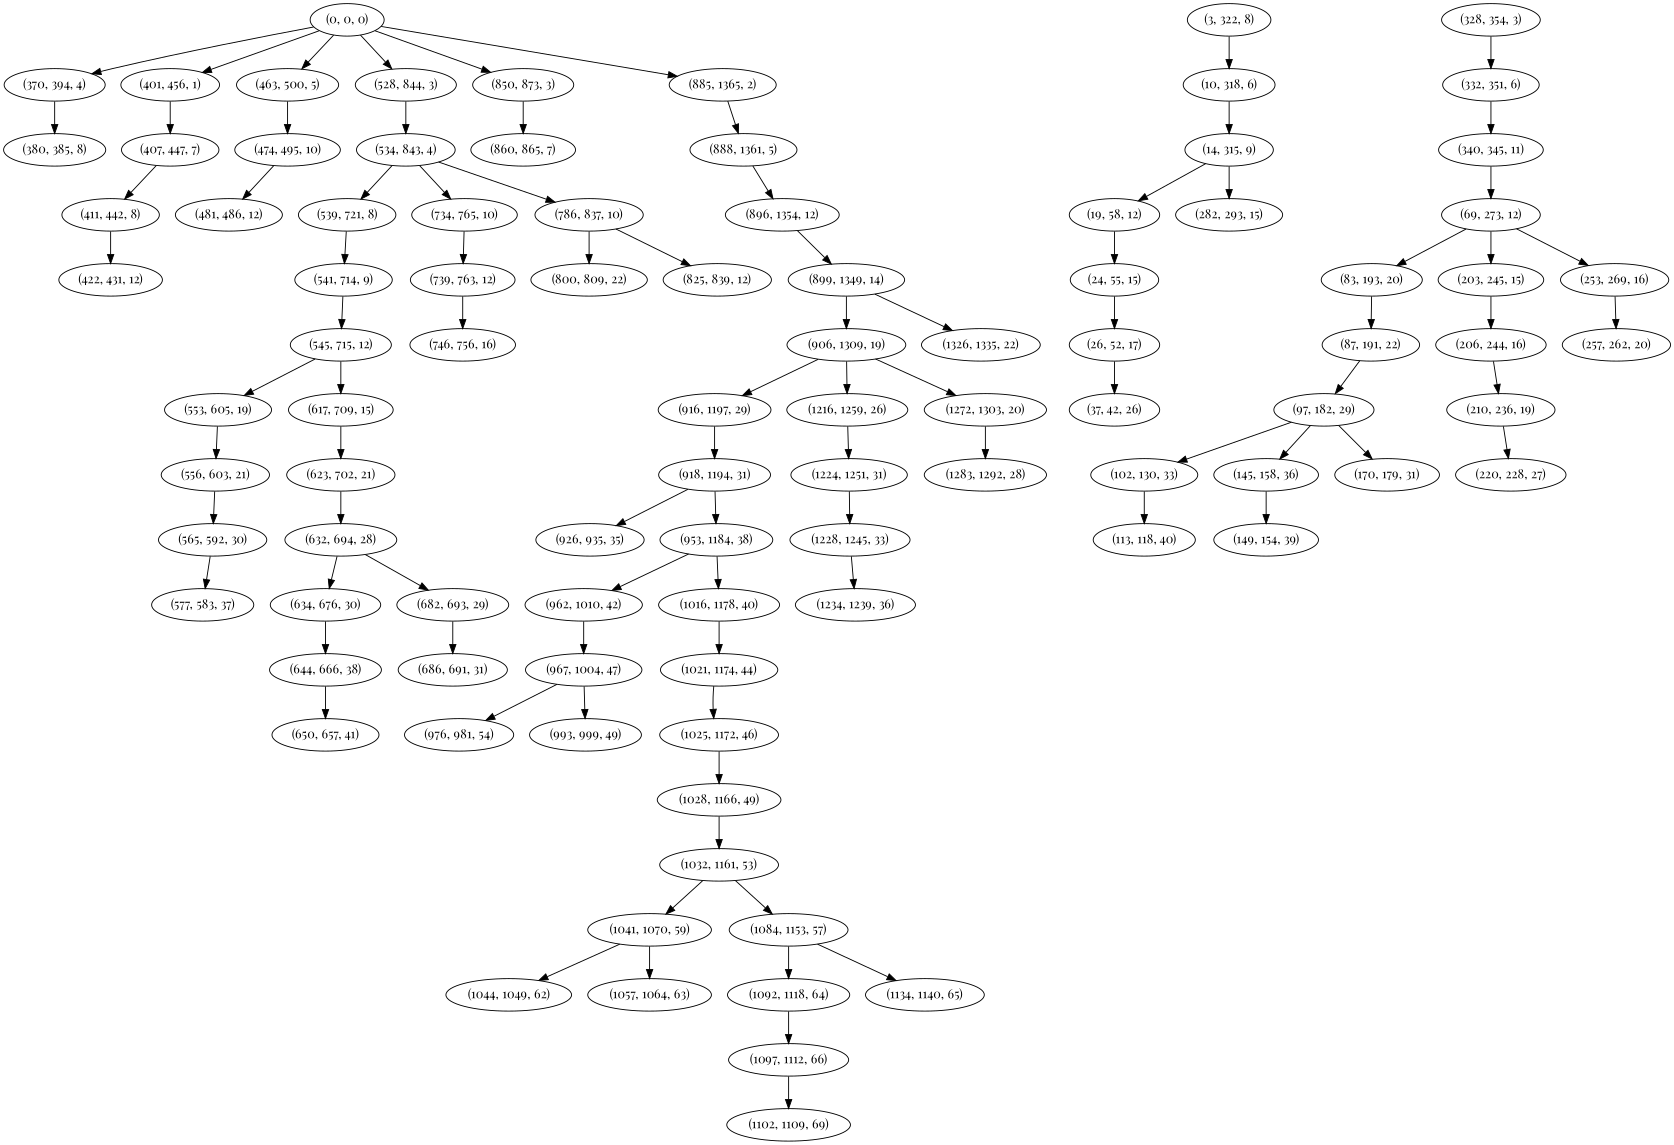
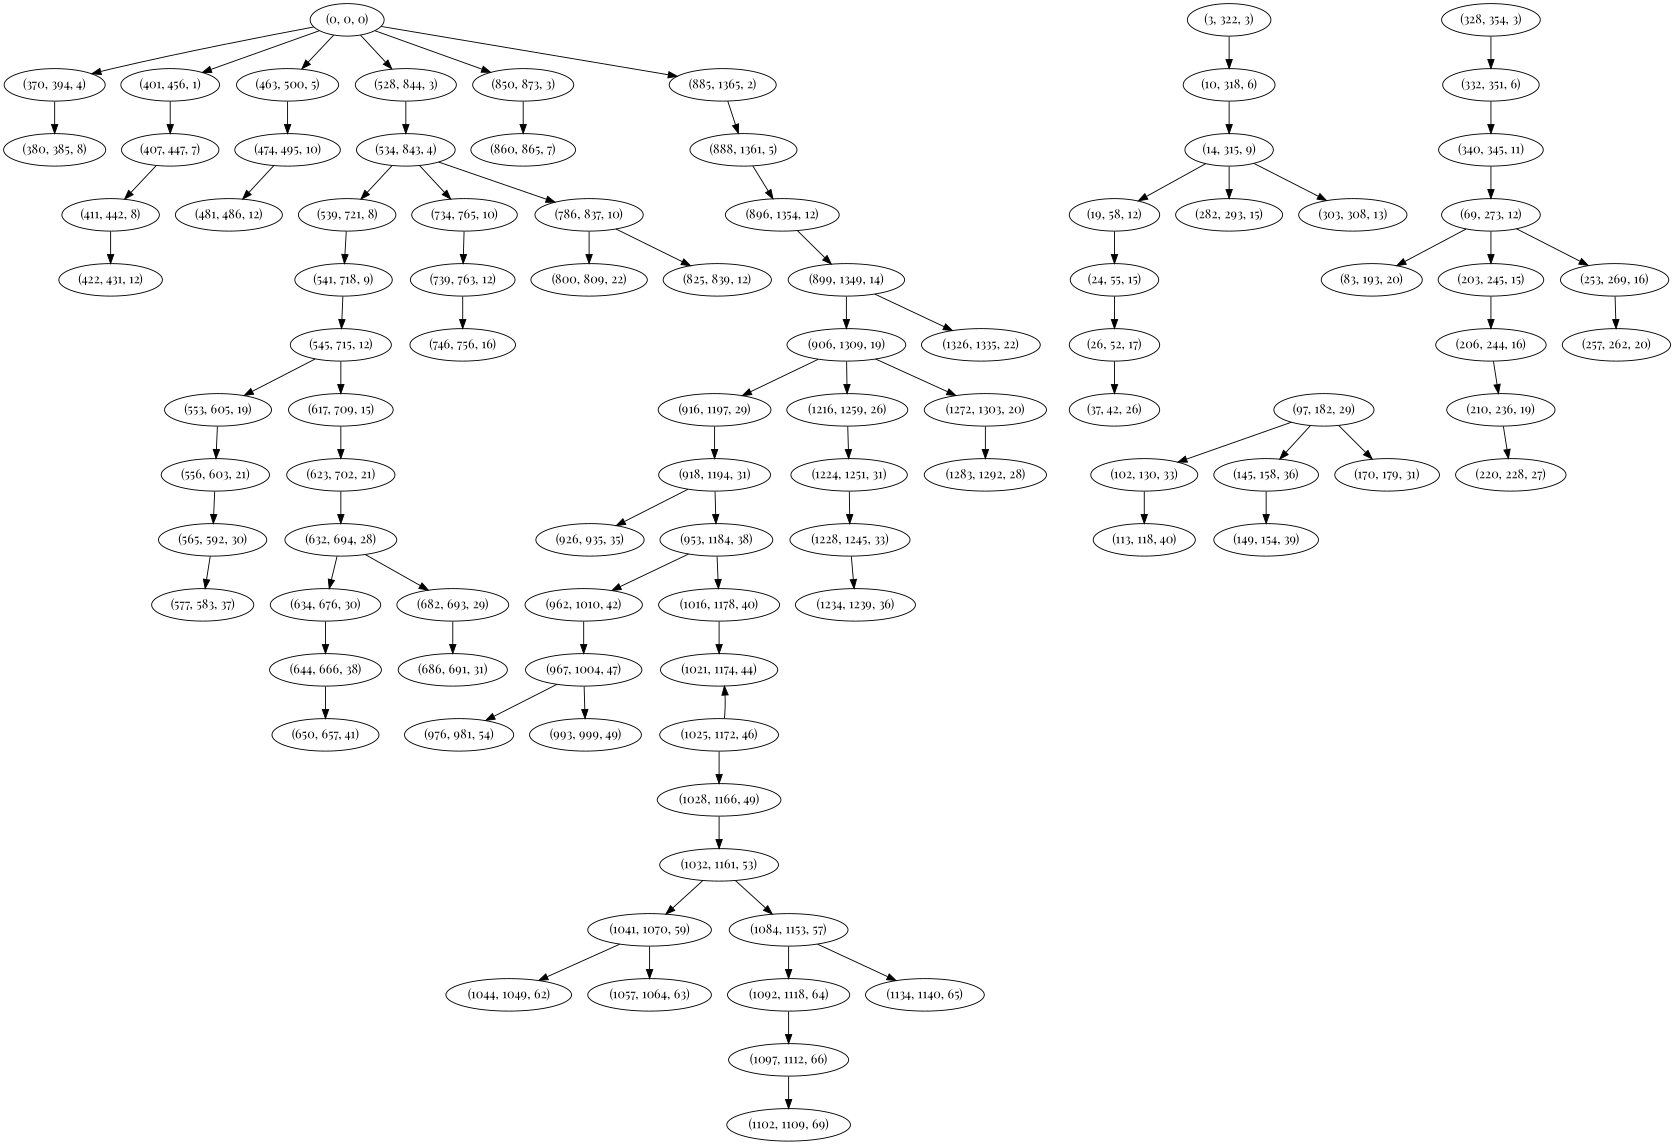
(1229, 20) -> (1229, 20)
none -> (1353, 215)
(344, 280) -> (344, 280)
(1371, 345) -> none
(713, 698) -> (725, 707)
